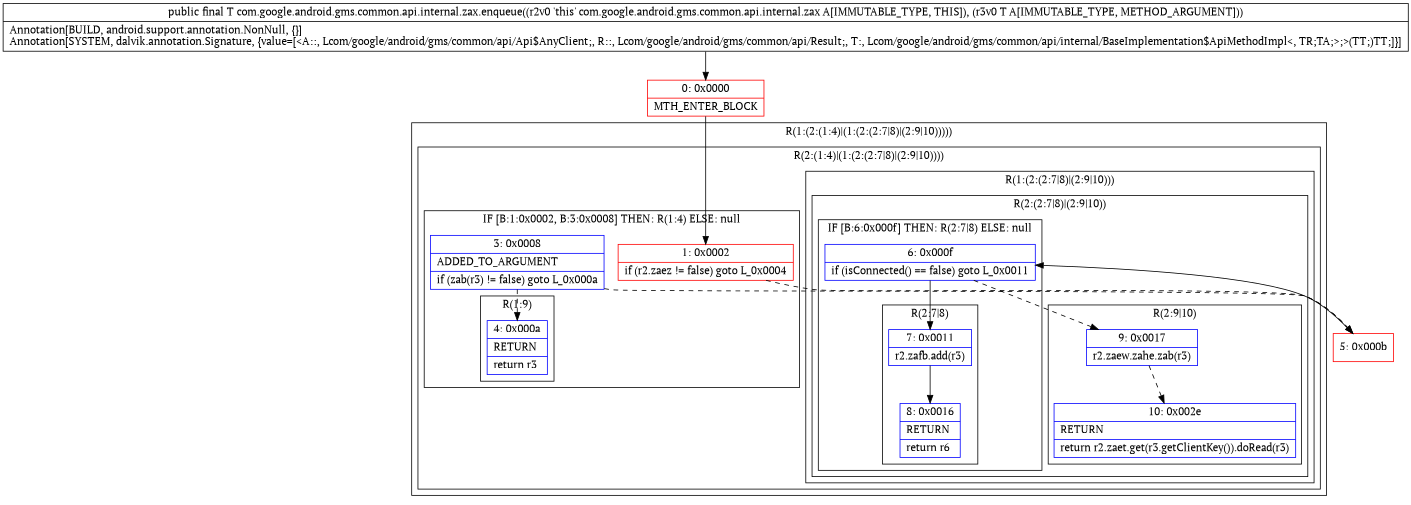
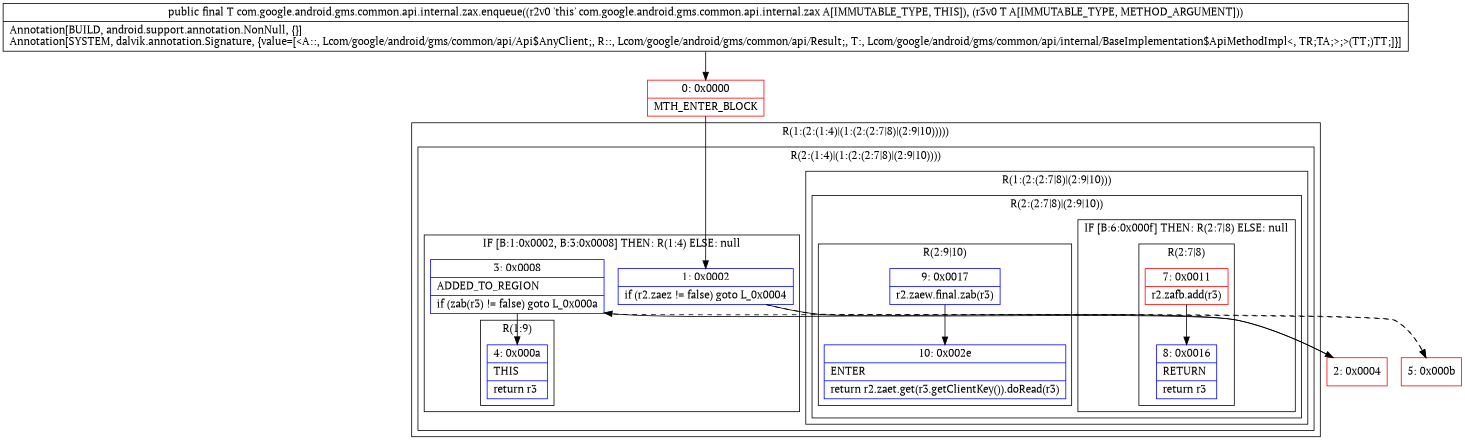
(498, 262) -> (488, 286)
(706, 262) -> (706, 287)
(930, 262) -> none
(517, 301) -> (517, 325)
(515, 347) -> (506, 371)
(930, 348) -> (1187, 287)
(1142, 356) -> (945, 295)
none -> (1357, 372)
(1155, 381) -> (945, 321)
(1082, 430) -> (848, 371)
(928, 448) -> (1185, 389)
